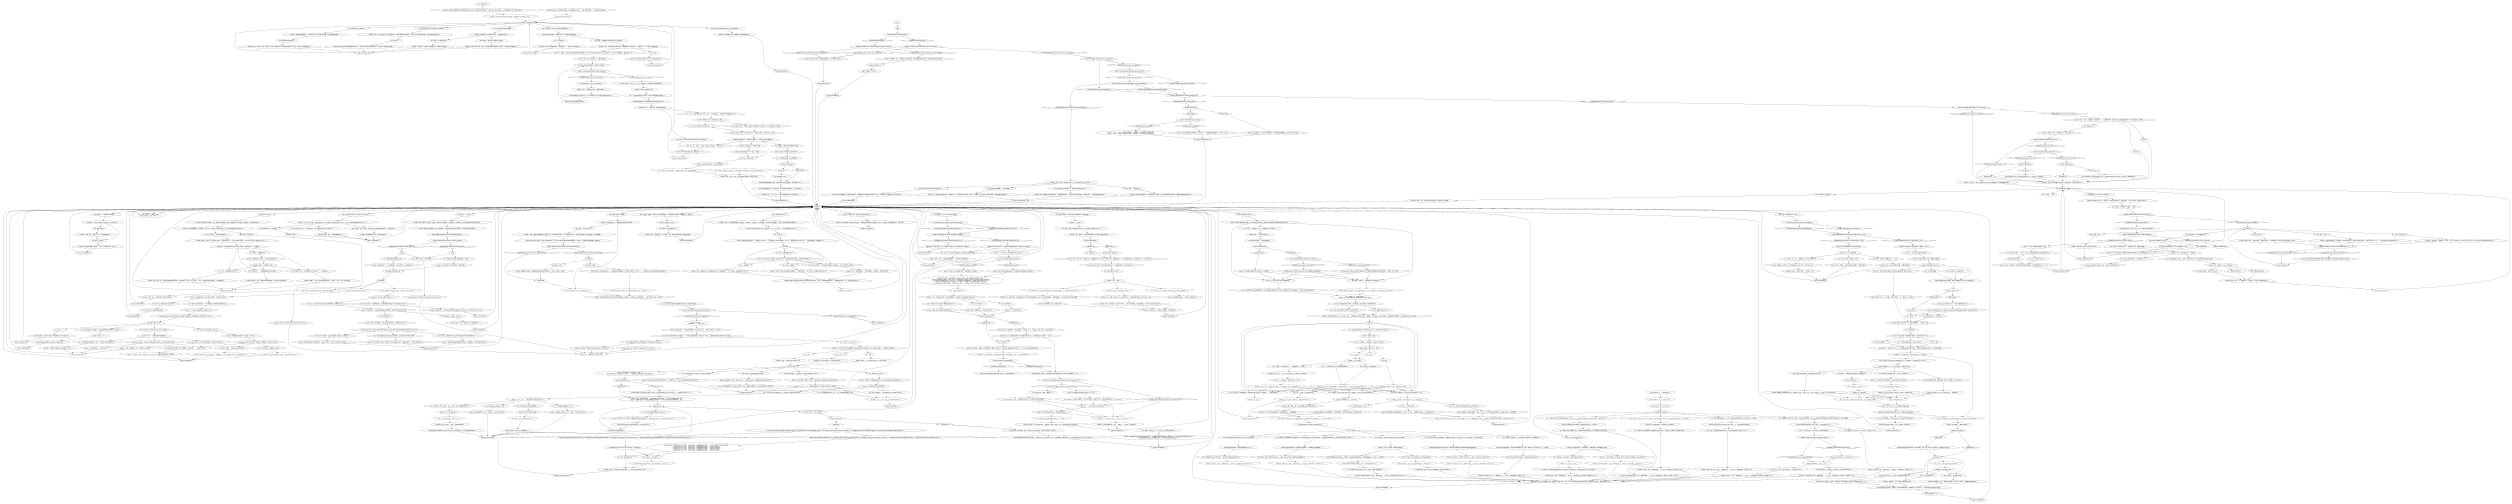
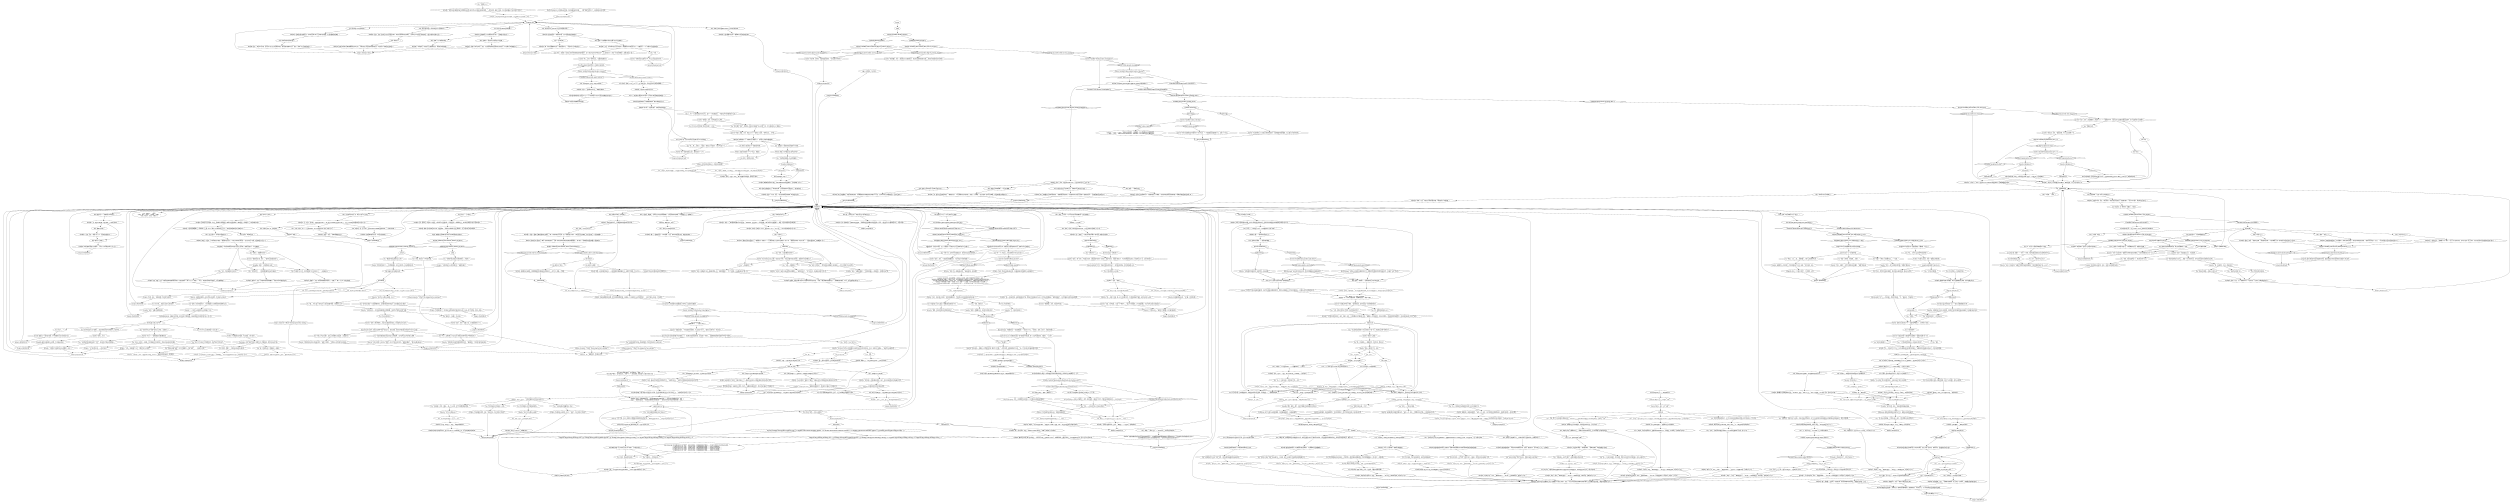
(876, 65) -> none
(1054, 290) -> none
(1660, 412) -> (1660, 412)
